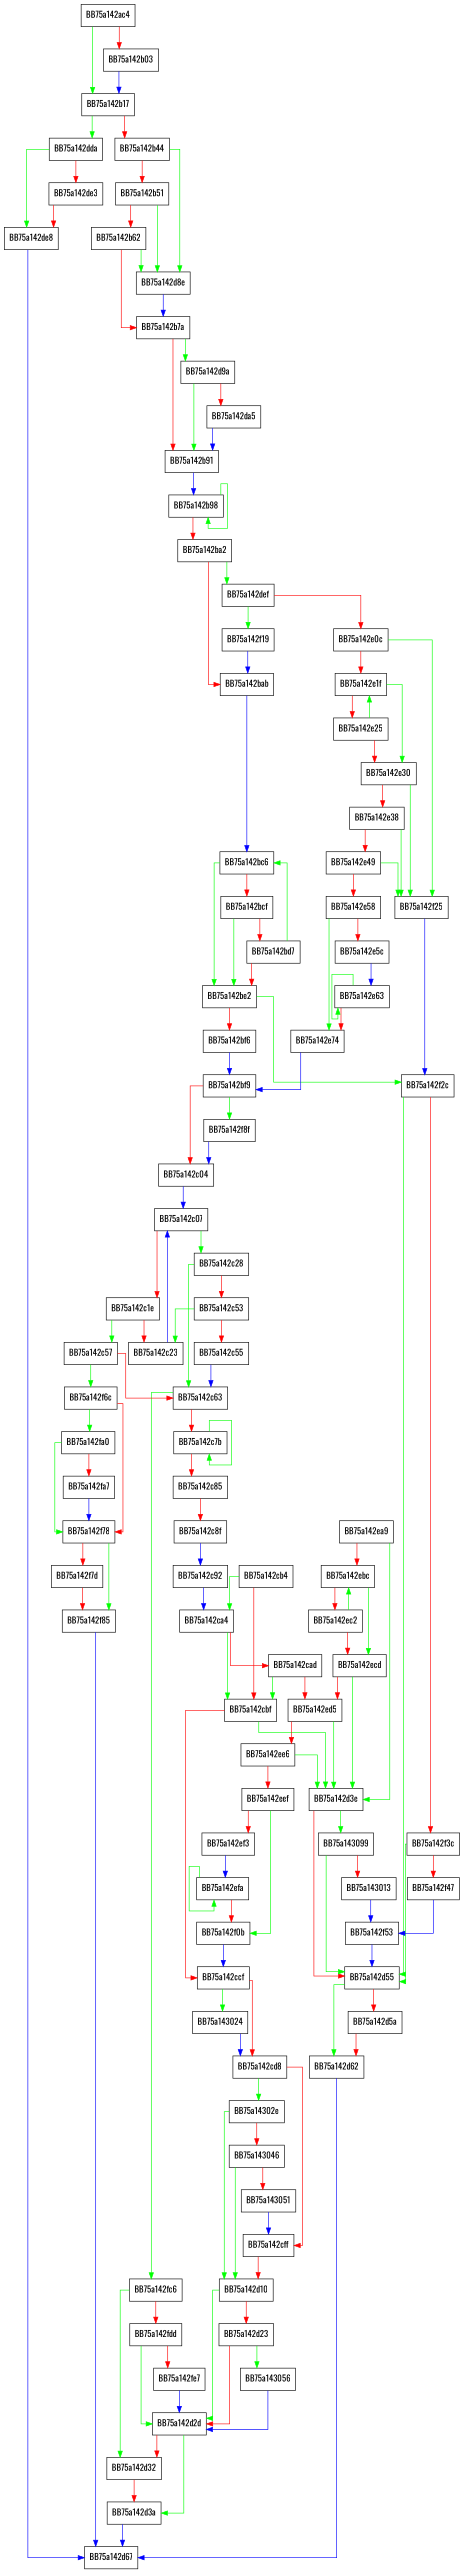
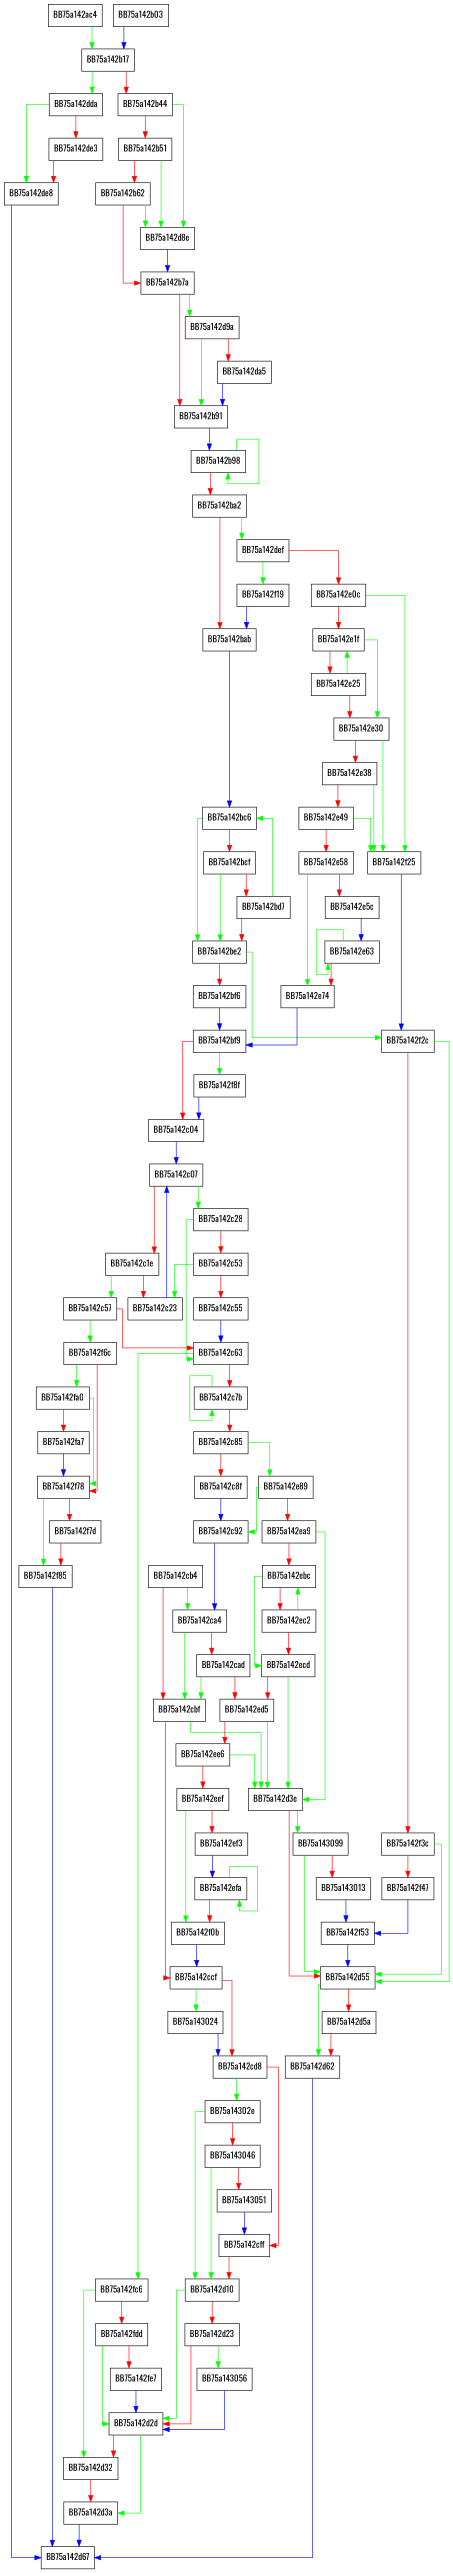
(119, 35) -> none
none -> (286, 1487)
